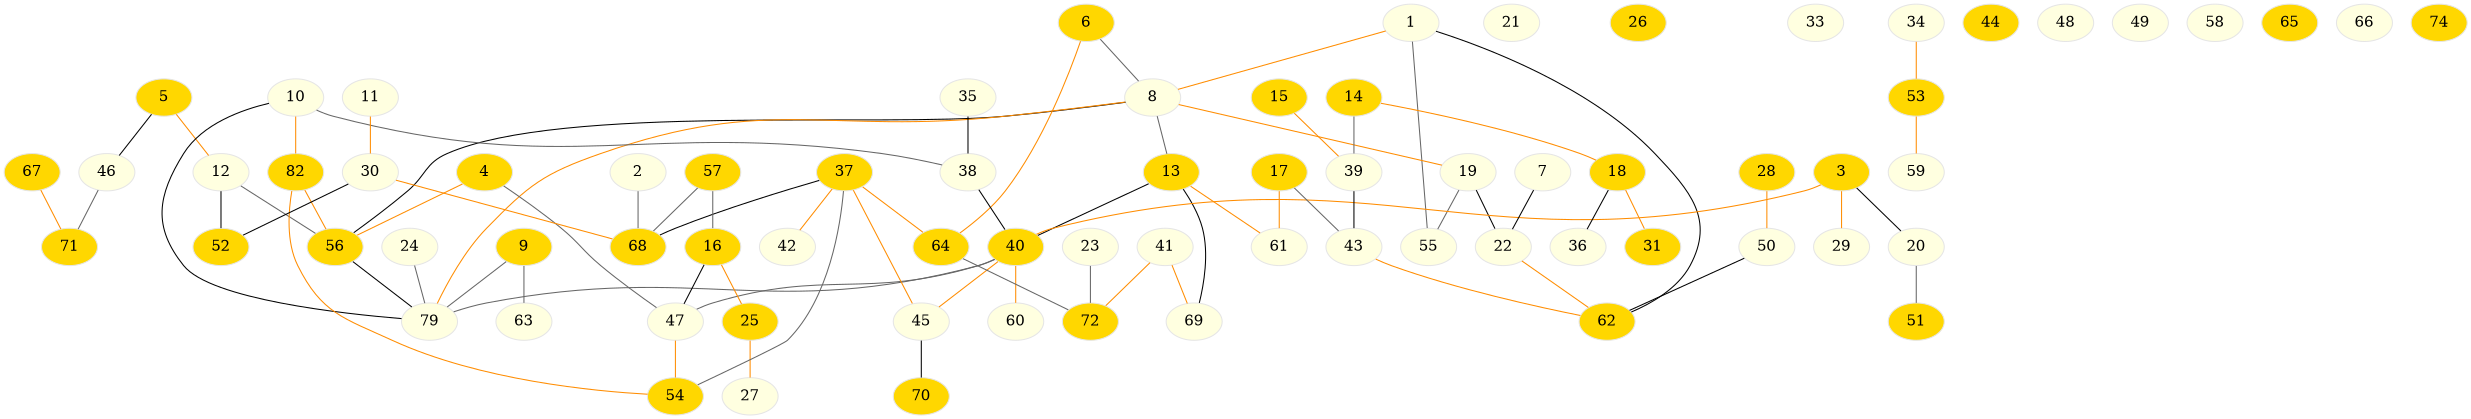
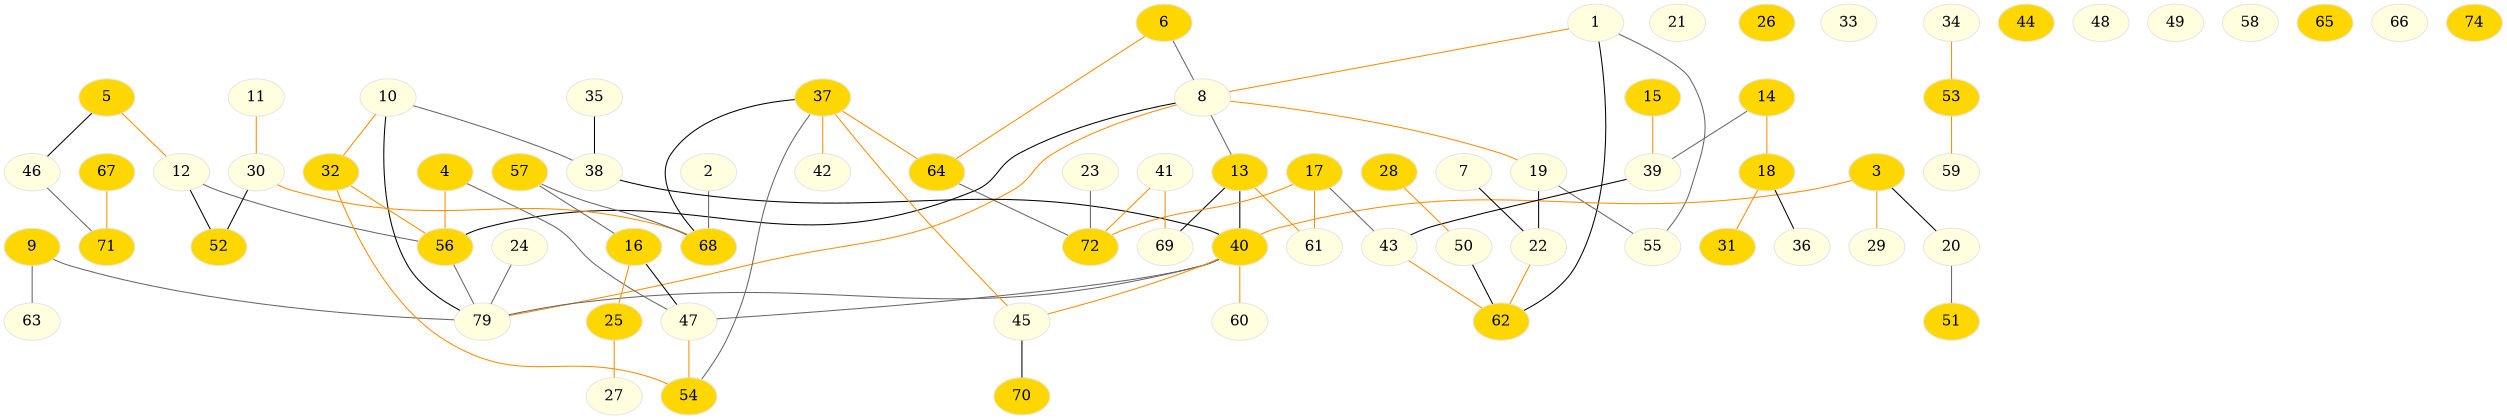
(296, 172) -> (331, 172)
none -> (1216, 207)
(382, 284) -> (464, 284)
